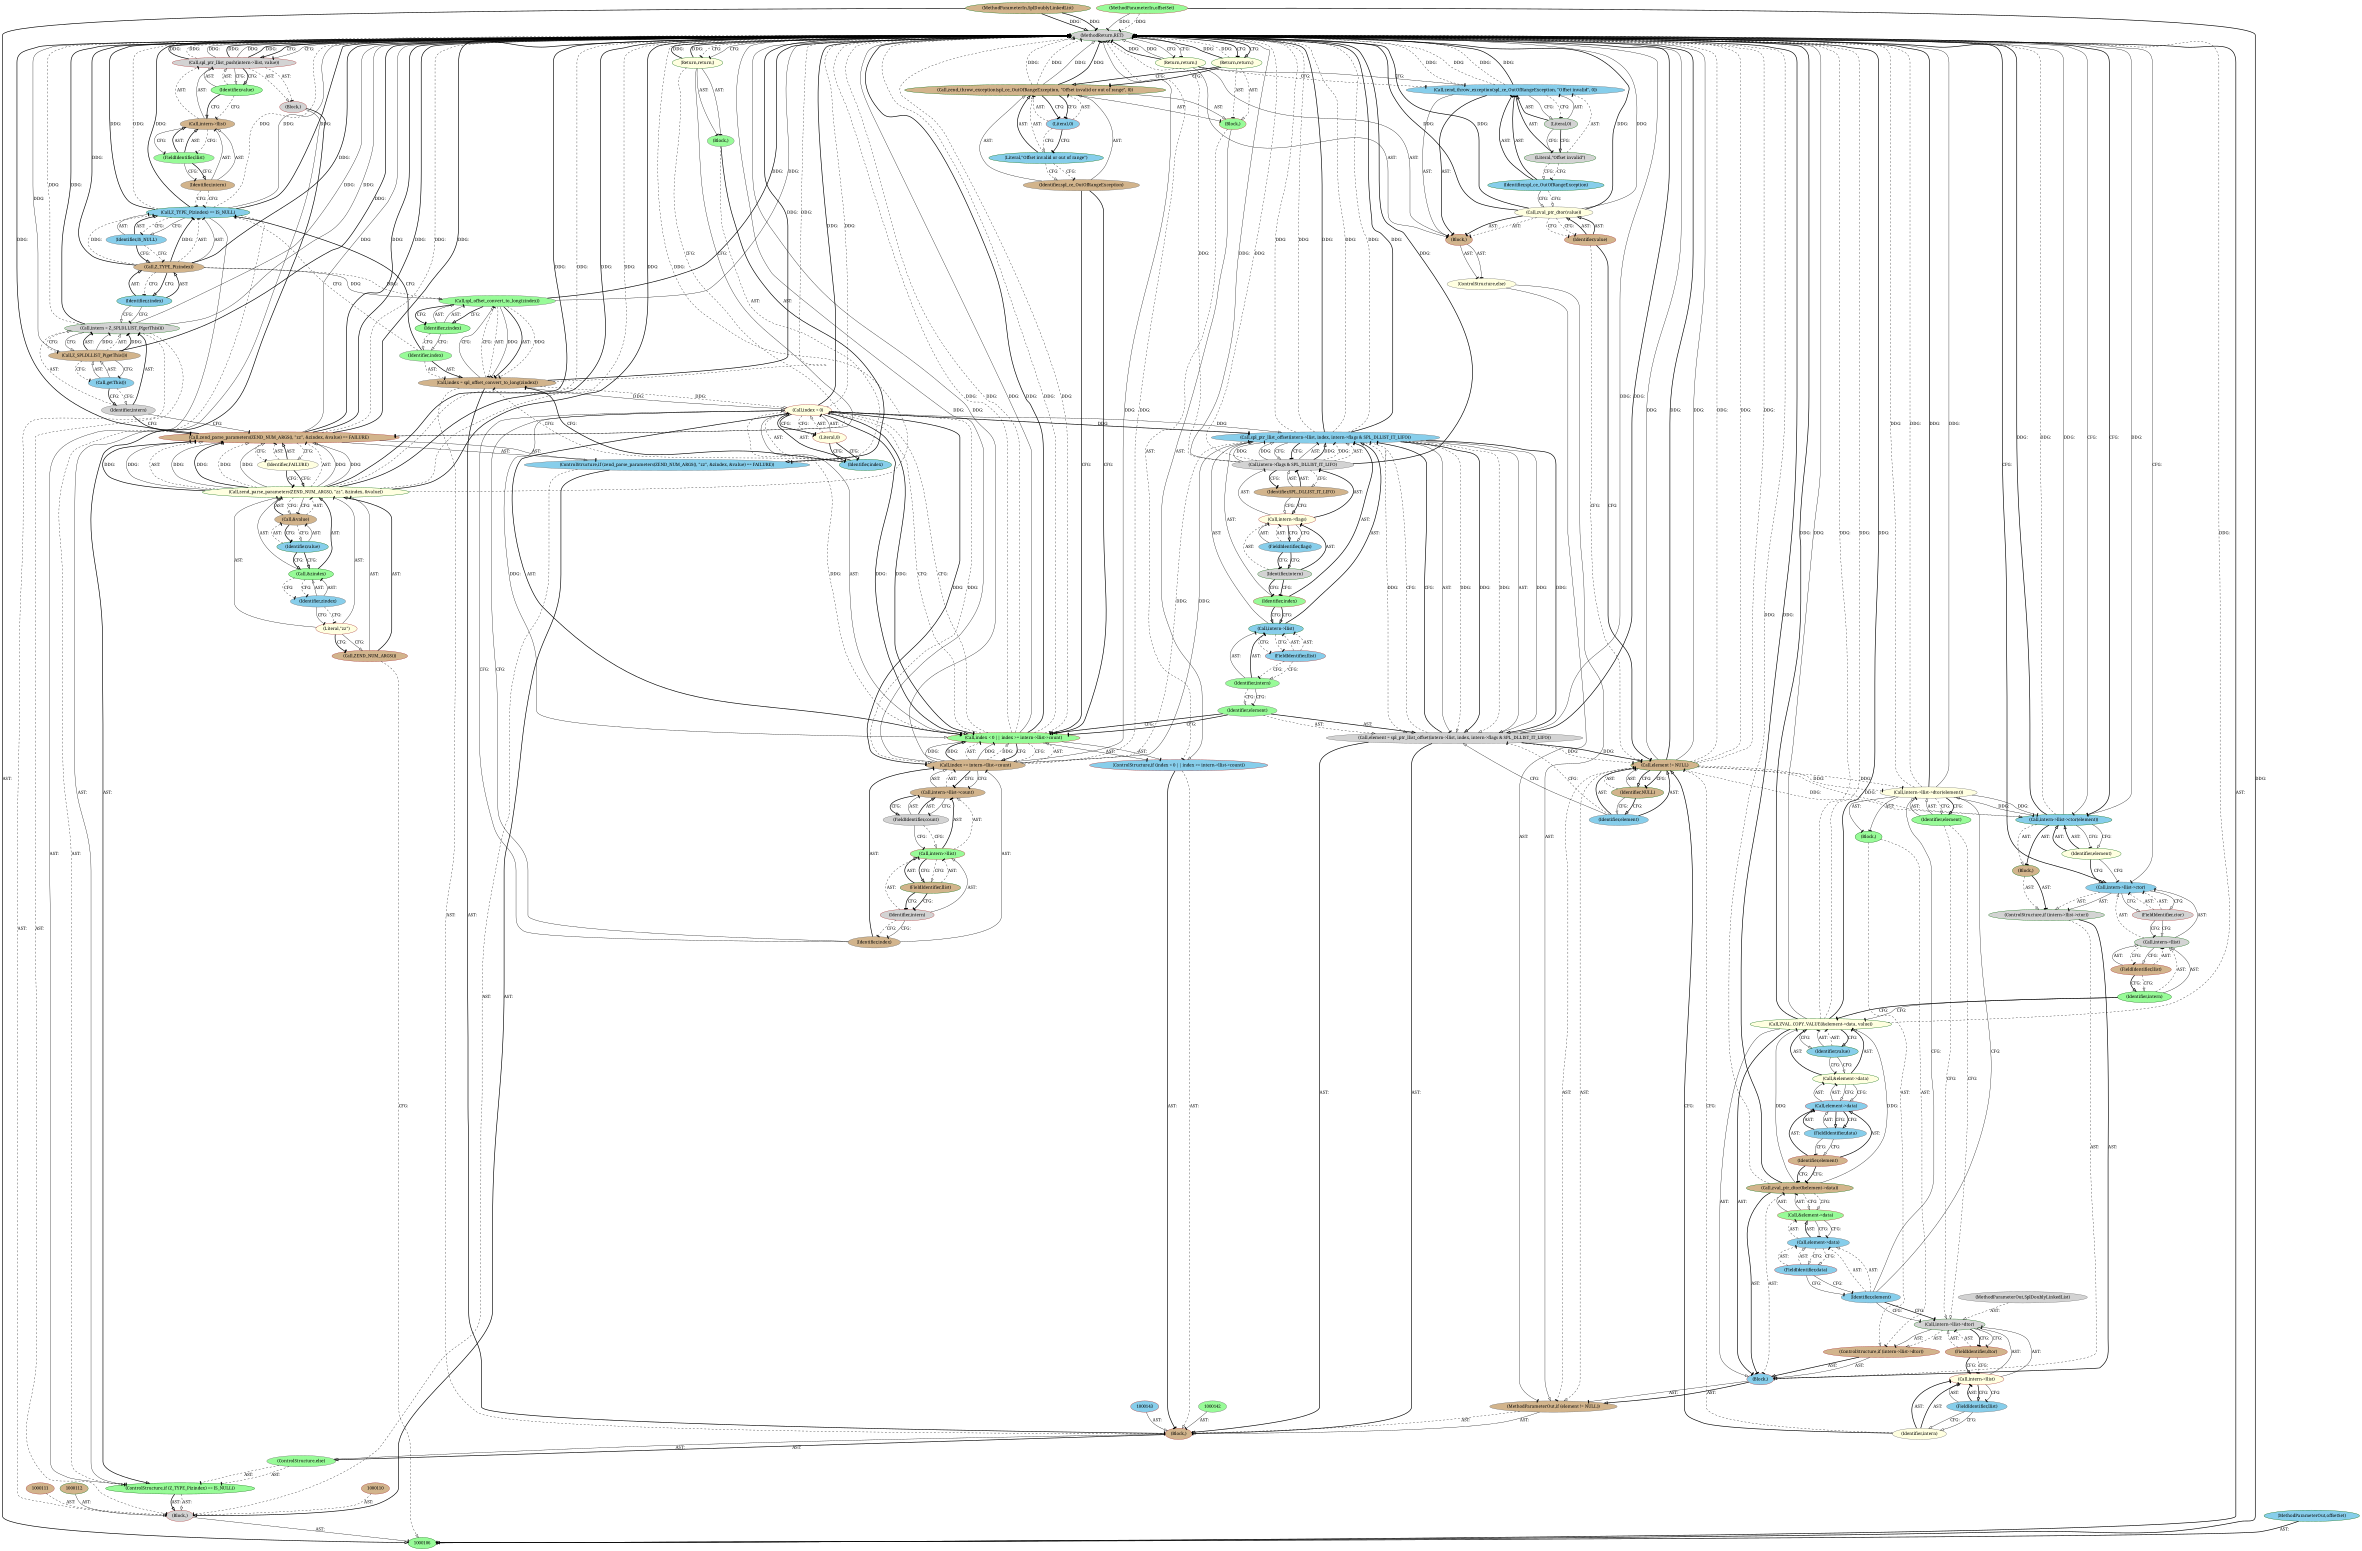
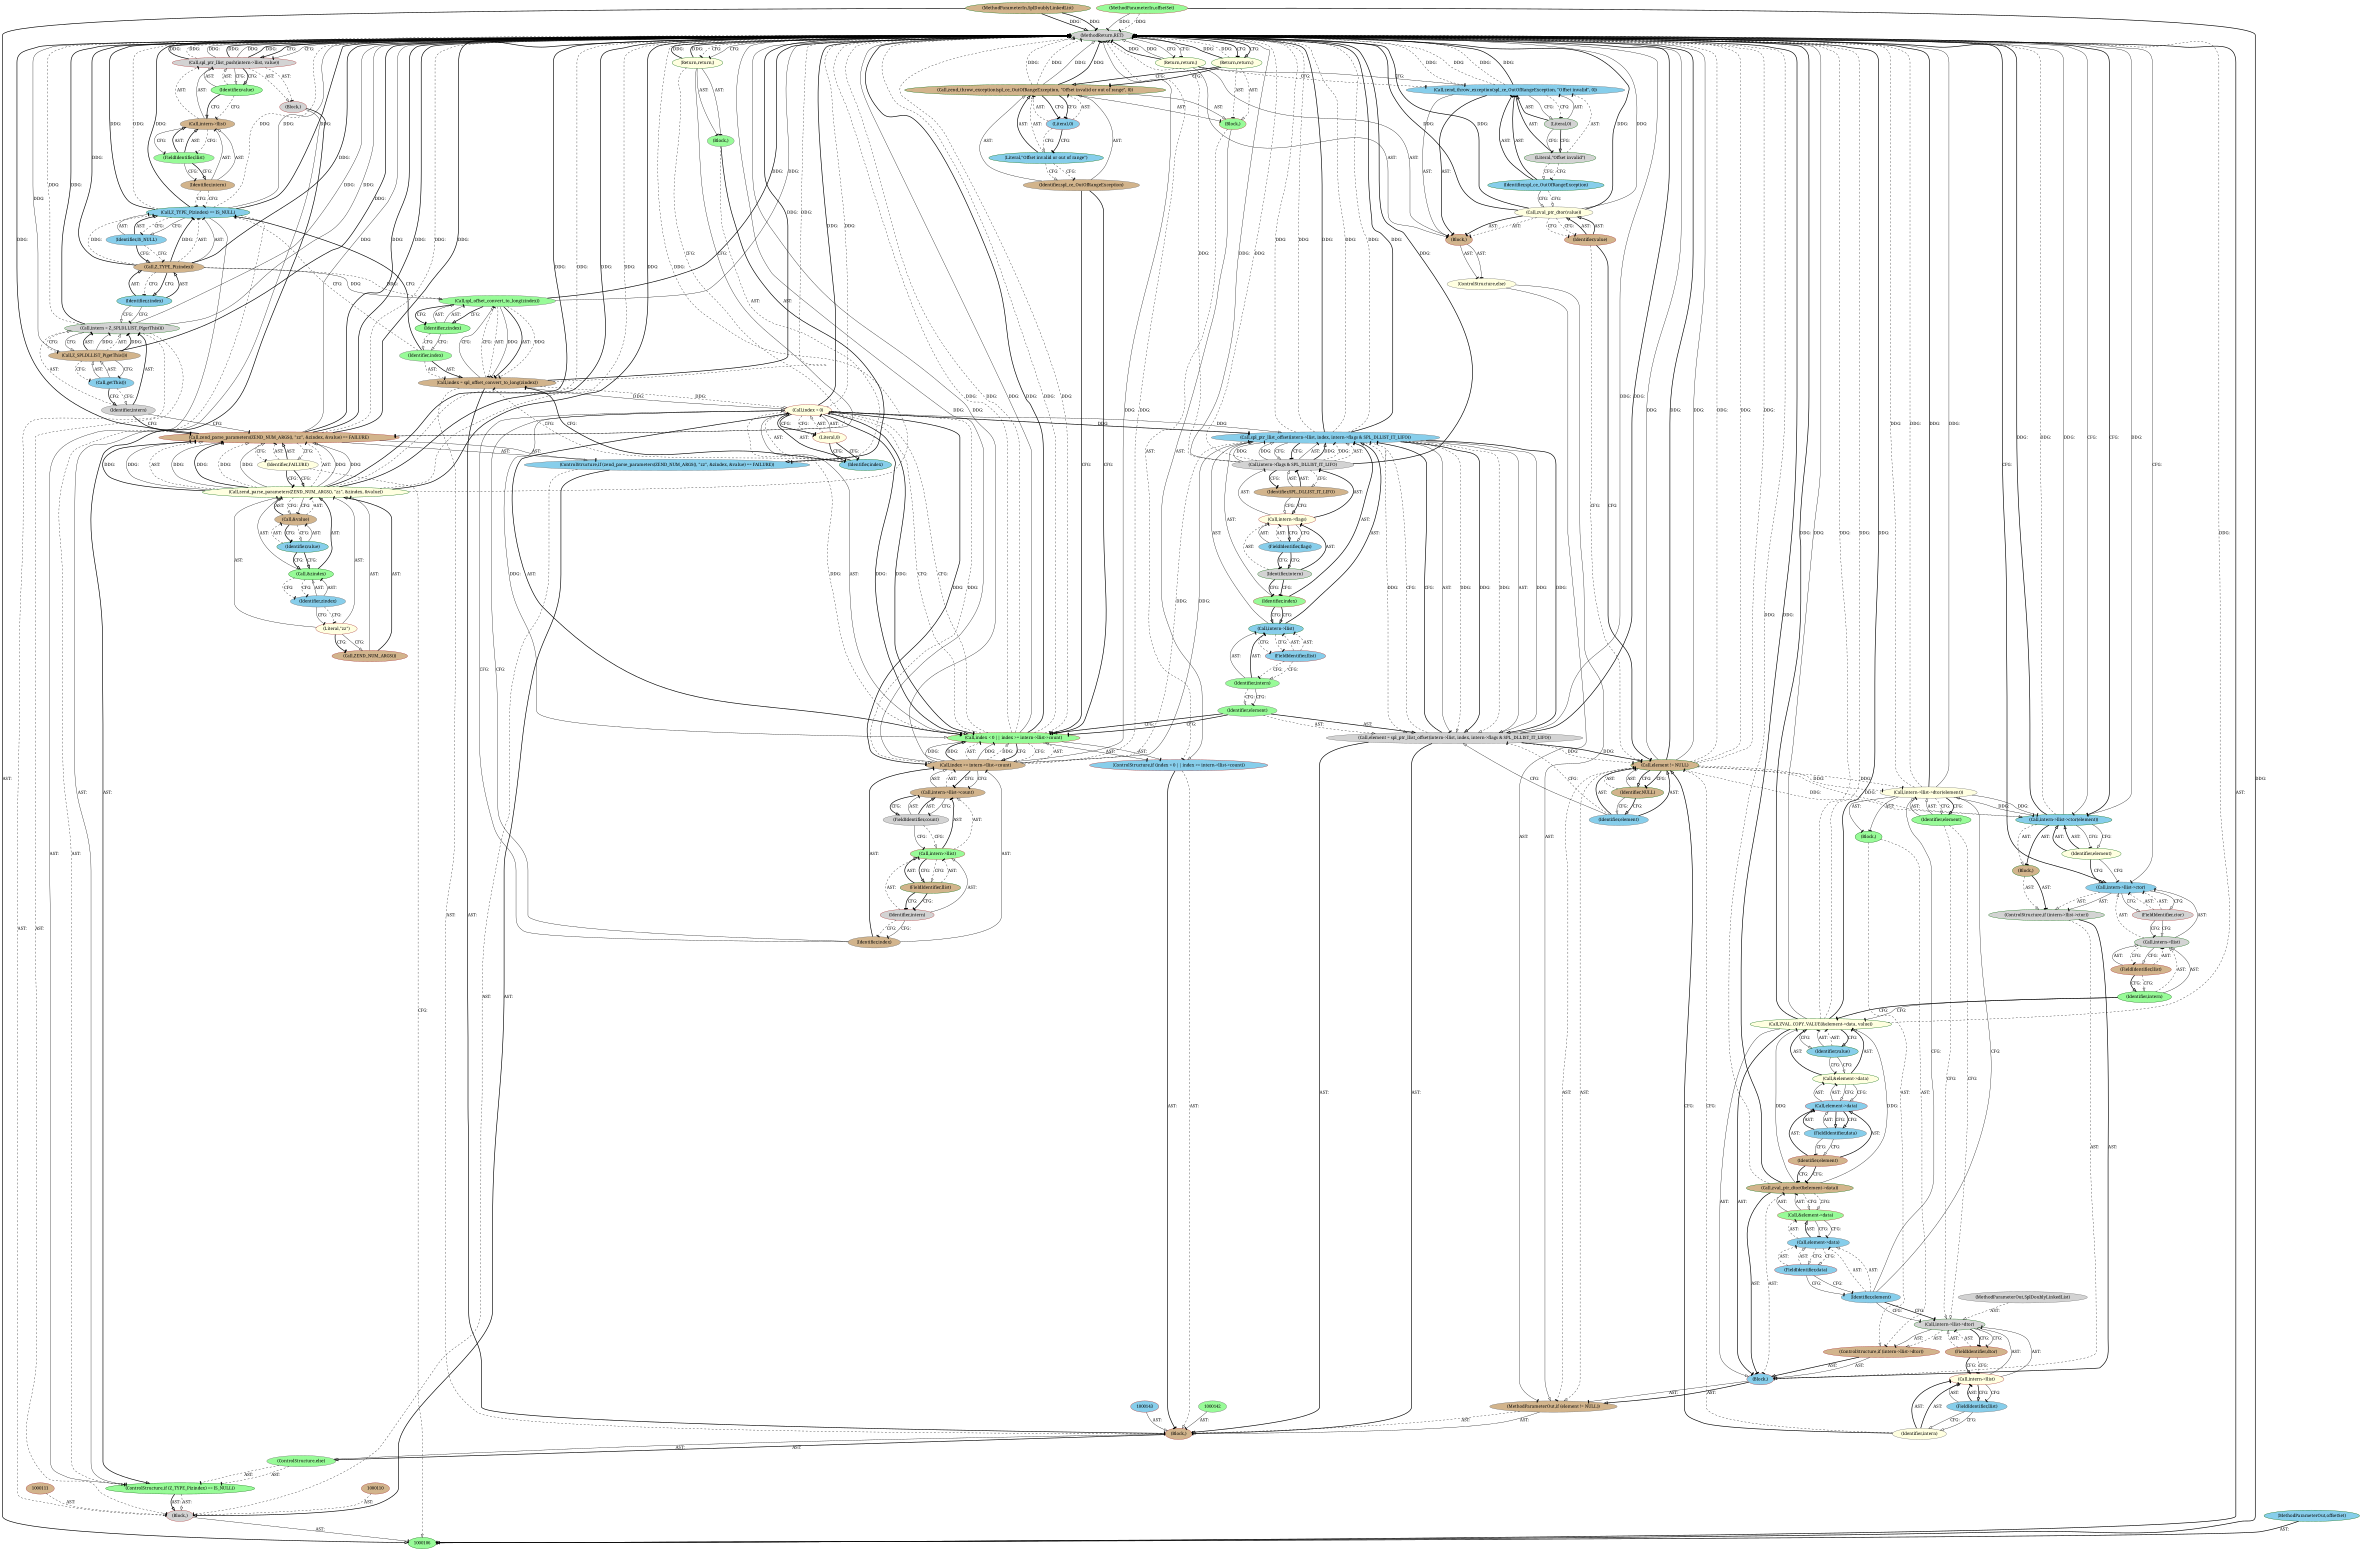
(399, 1096) -> (418, 957)
(74, 1488) -> none
